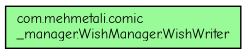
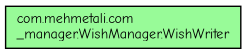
(123, 27) -> (123, 27)
